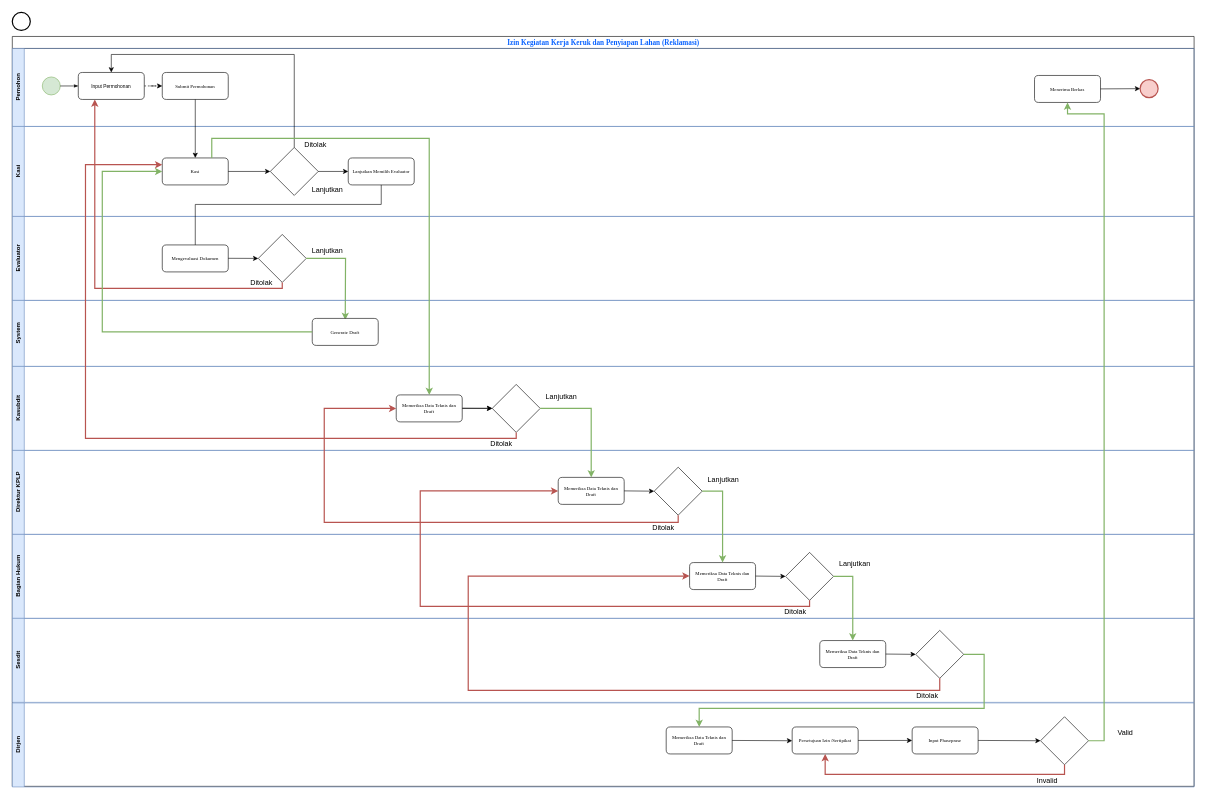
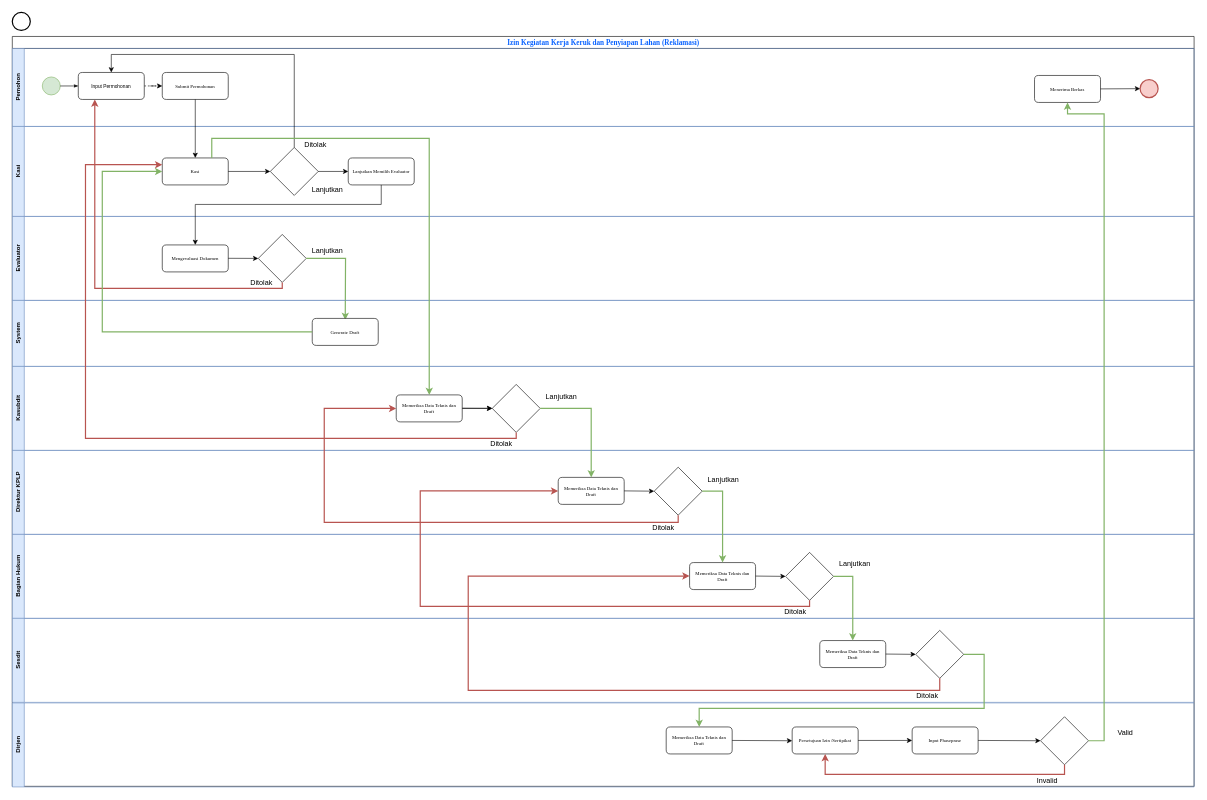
(195, 241) -> (195, 239)
